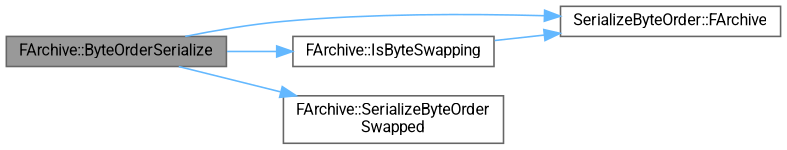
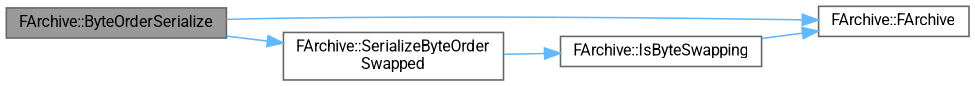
(671, 21) -> (894, 21)
(252, 51) -> (524, 54)
